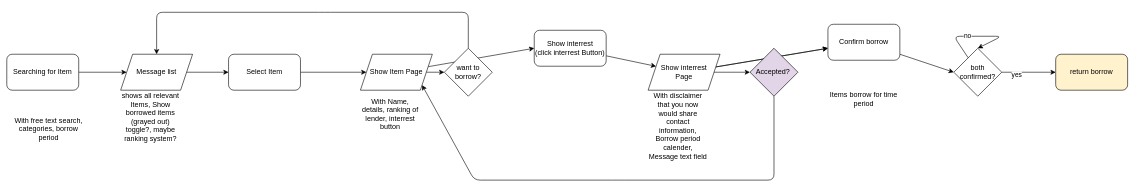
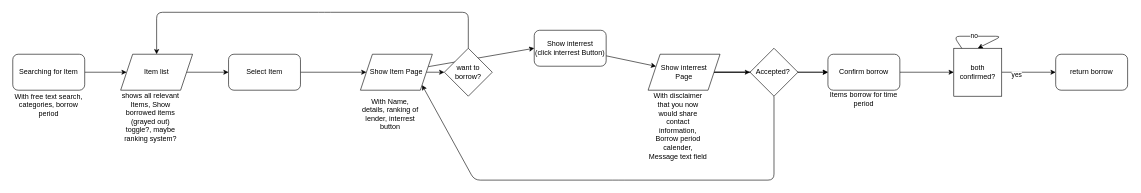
(864, 42) -> (864, 72)
(42, 72) -> (48, 72)
(156, 72) -> (156, 72)
(774, 72) -> (774, 72)
(978, 72) -> (978, 72)
(1092, 72) -> (1092, 72)
(48, 129) -> (48, 105)
